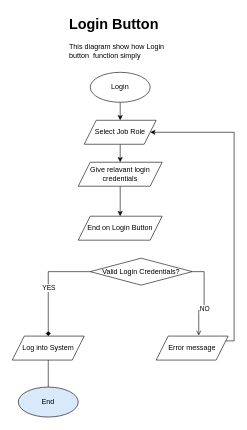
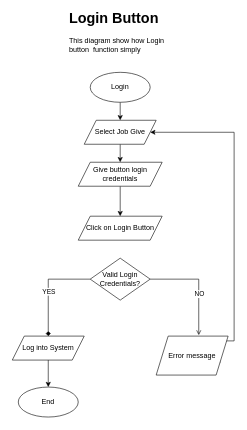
(123, 36) -> (123, 30)
(120, 132) -> (120, 132)
(120, 174) -> (120, 174)
(120, 228) -> (120, 228)
(141, 272) -> (120, 279)
(192, 348) -> (192, 356)
(48, 383) -> (48, 381)
(48, 402) -> (48, 402)
